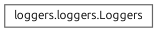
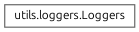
(79, 16) -> (70, 16)
